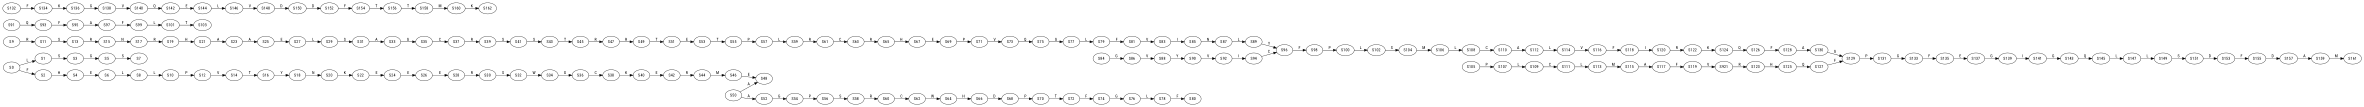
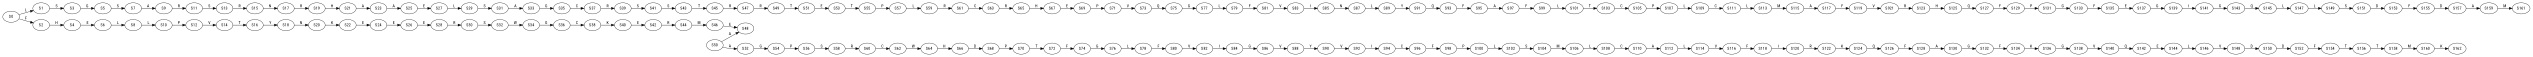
none -> (147, 8)
none -> (1620, 8)
(1268, 46) -> (1401, 8)
none -> (1205, 49)
(1833, 54) -> (1967, 49)
